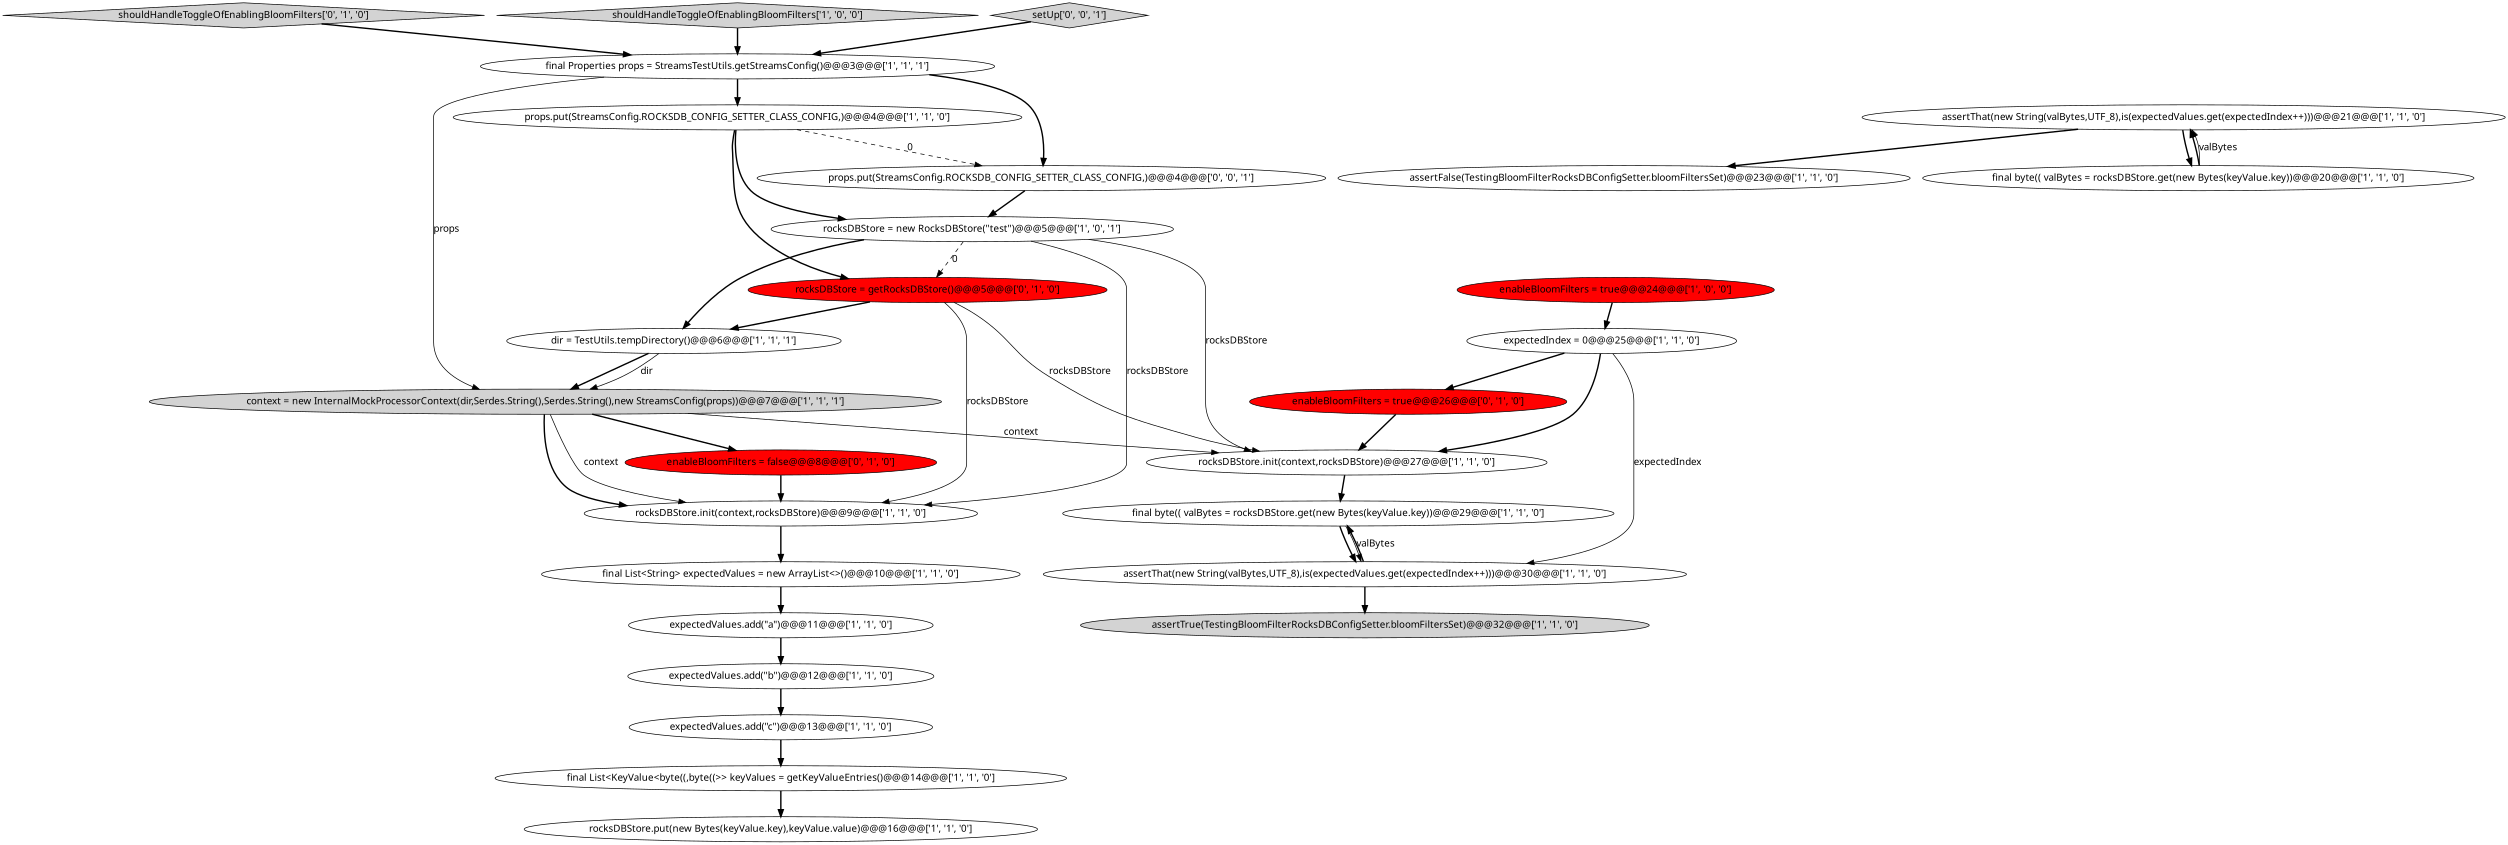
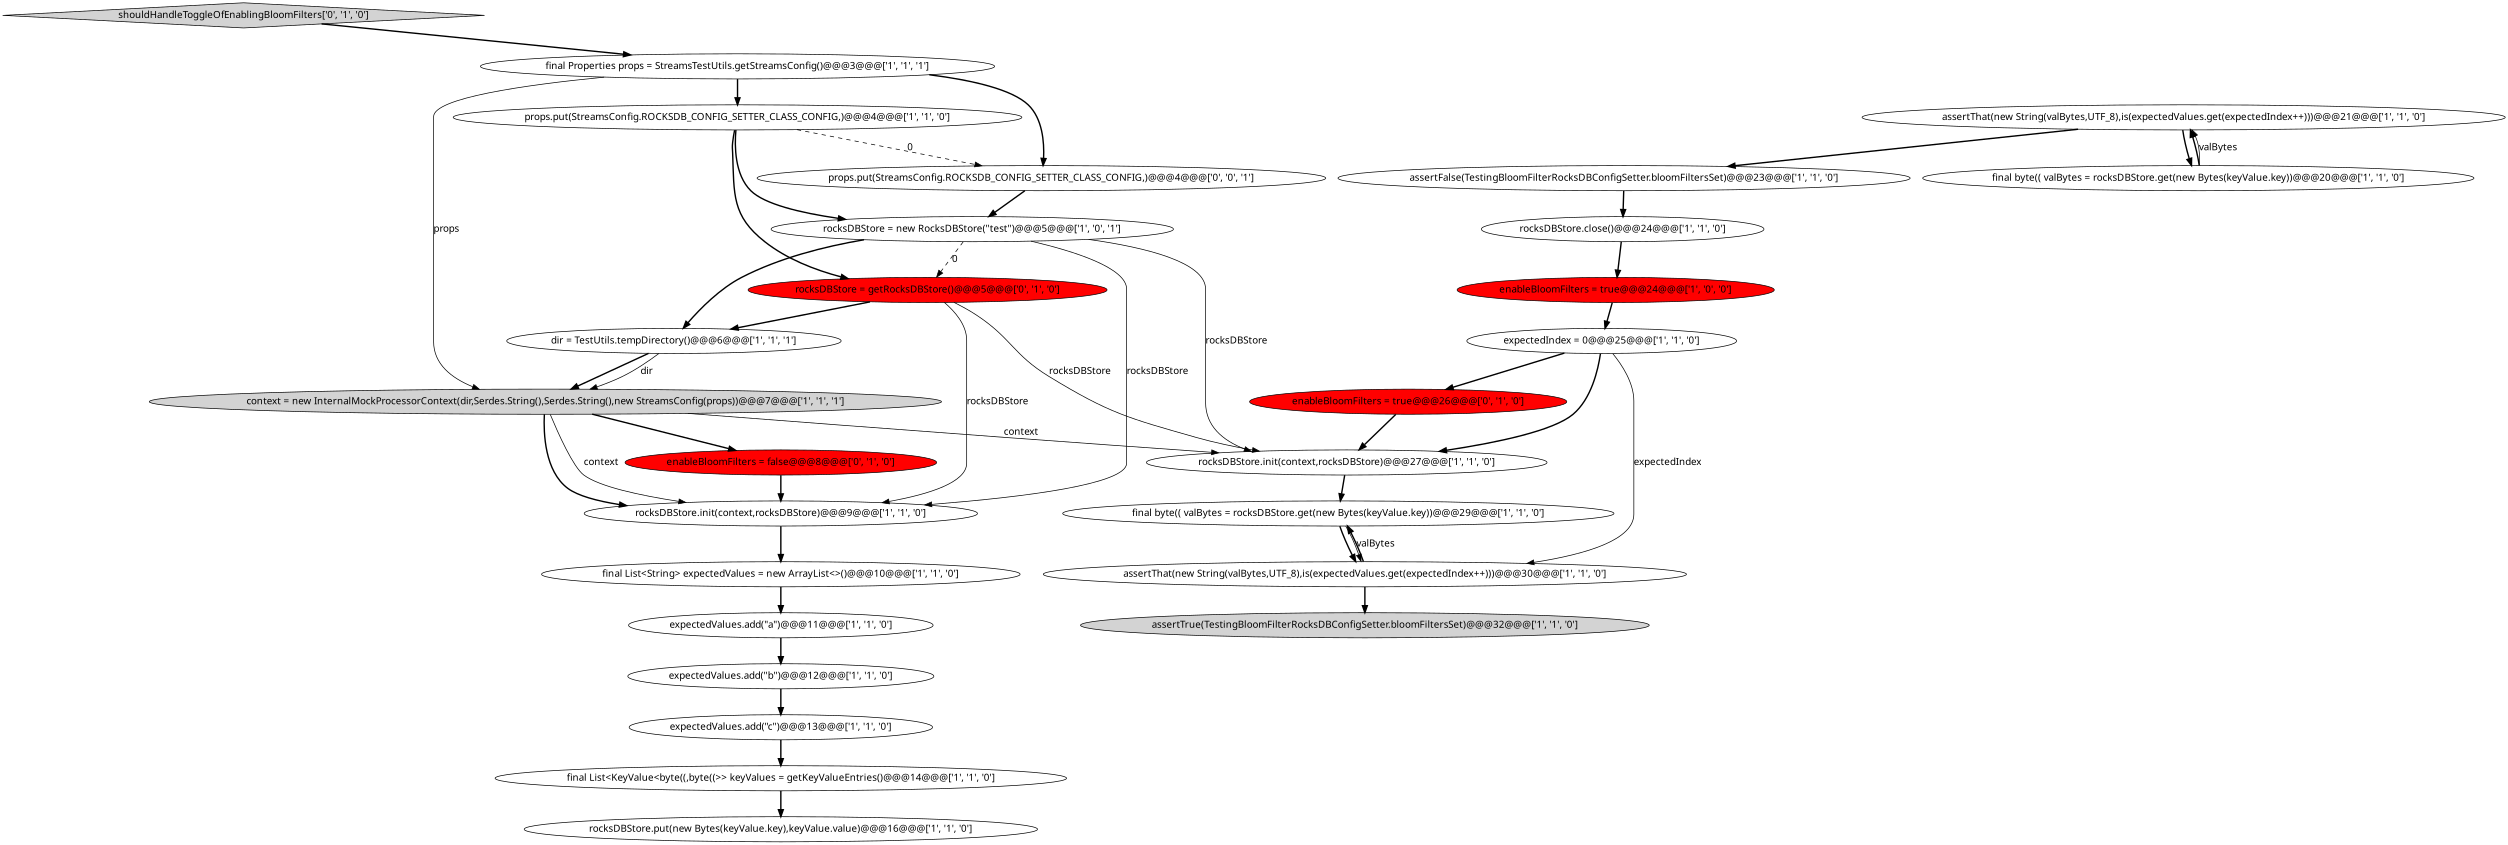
(738, 15) -> none
(1069, 15) -> none
none -> (1623, 229)
